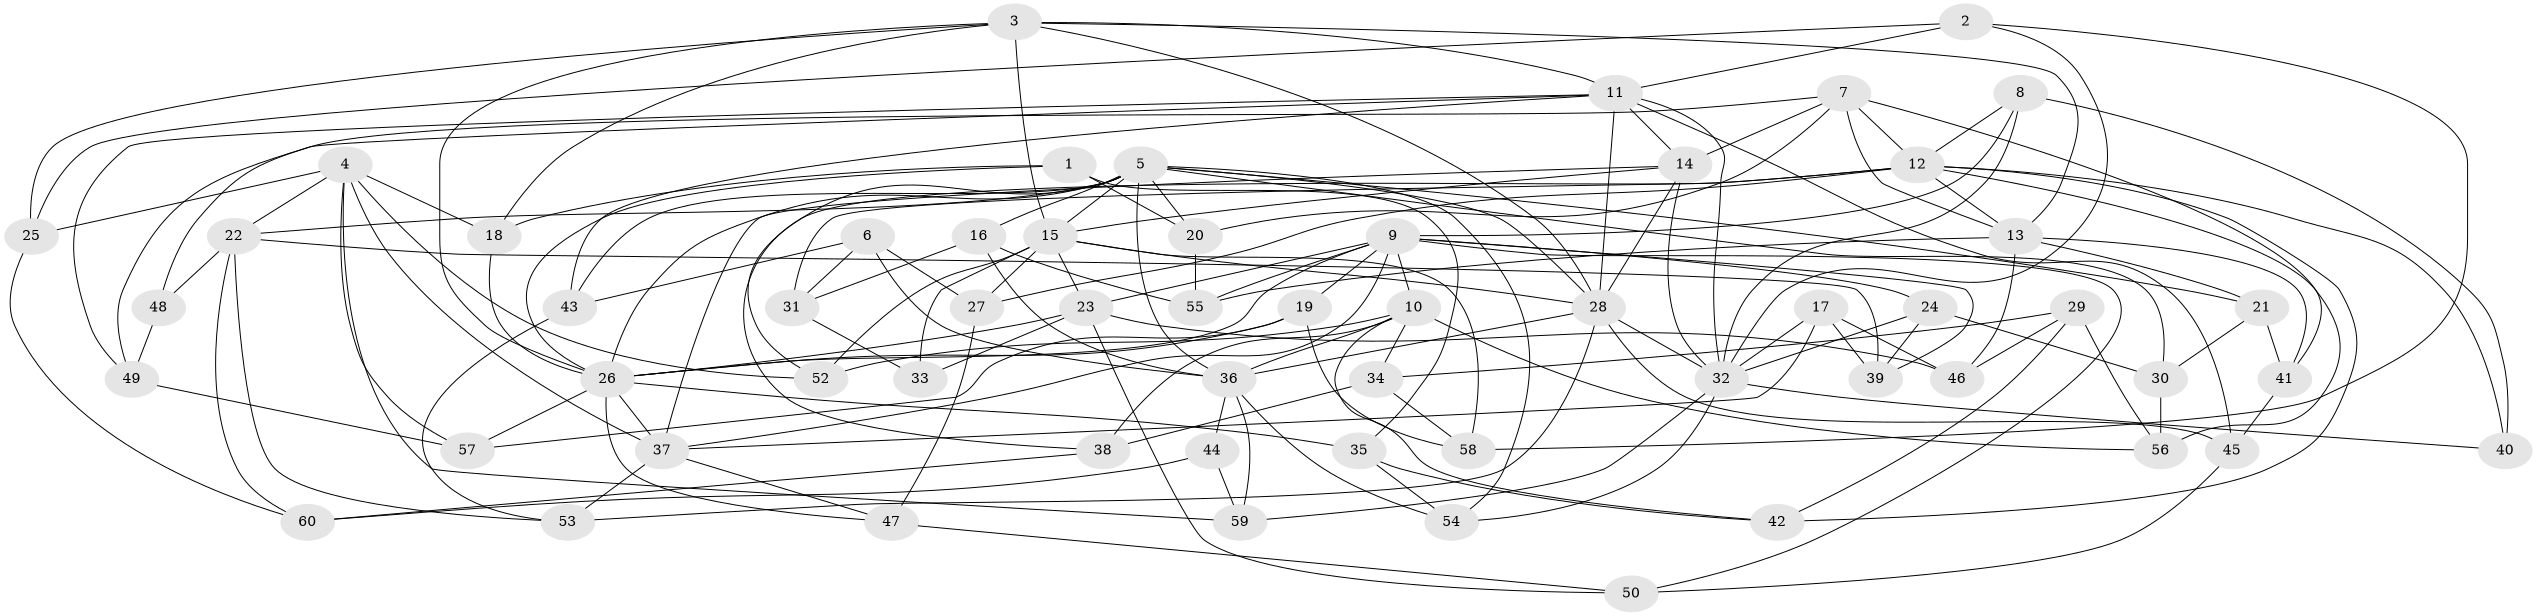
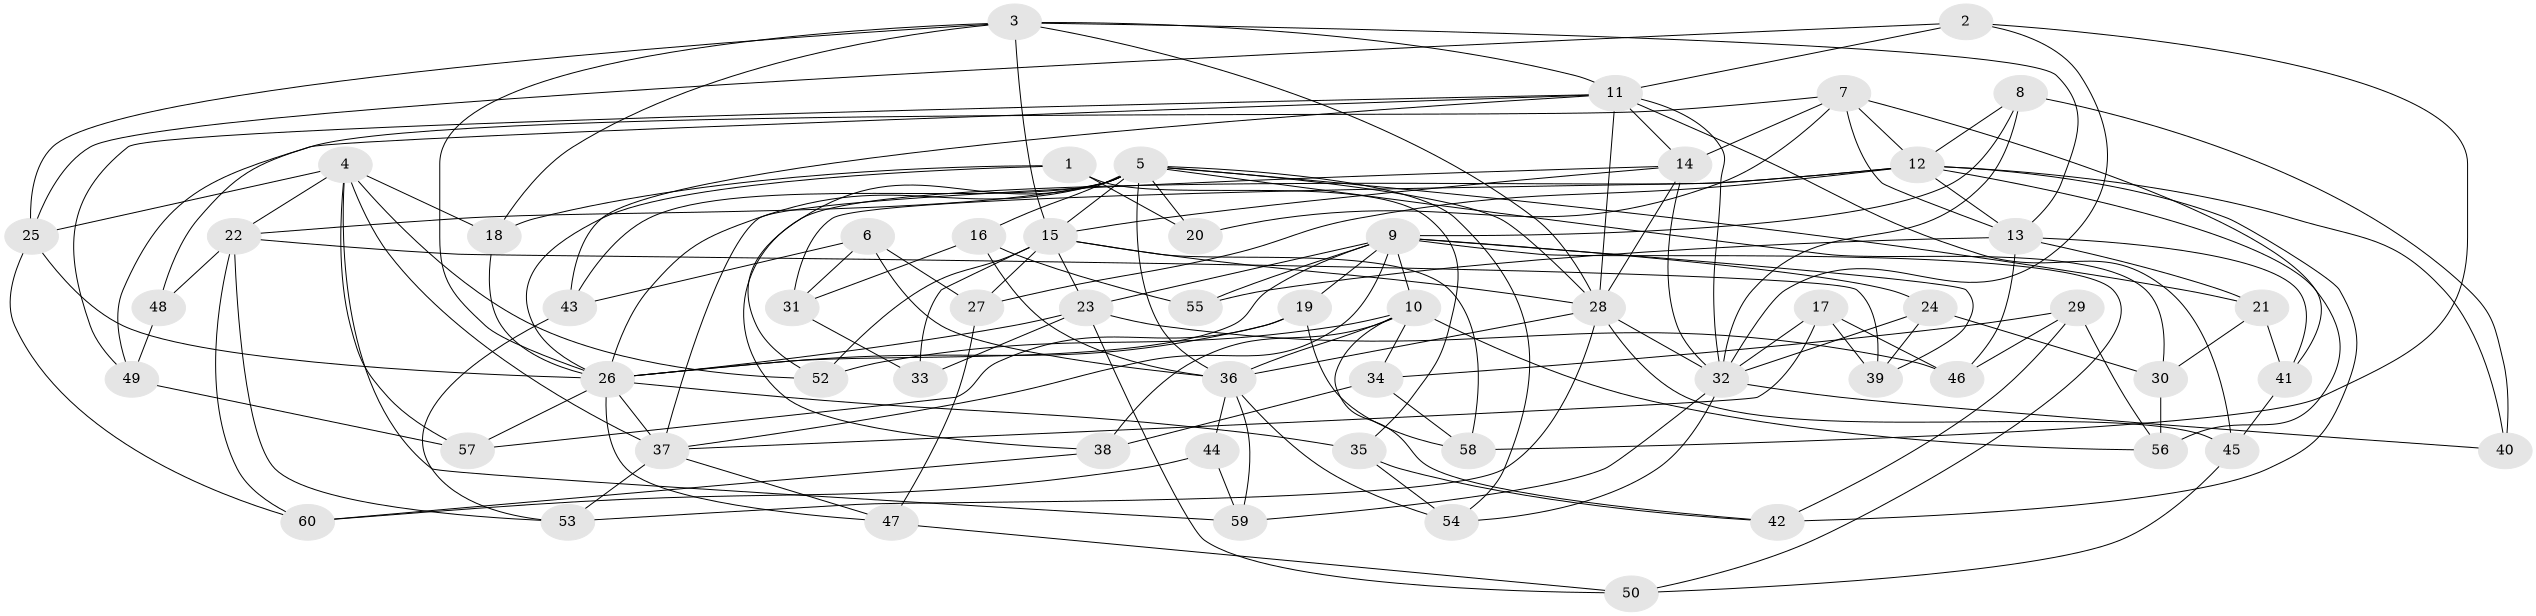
(1195, 272) -> none
none -> (295, 360)
